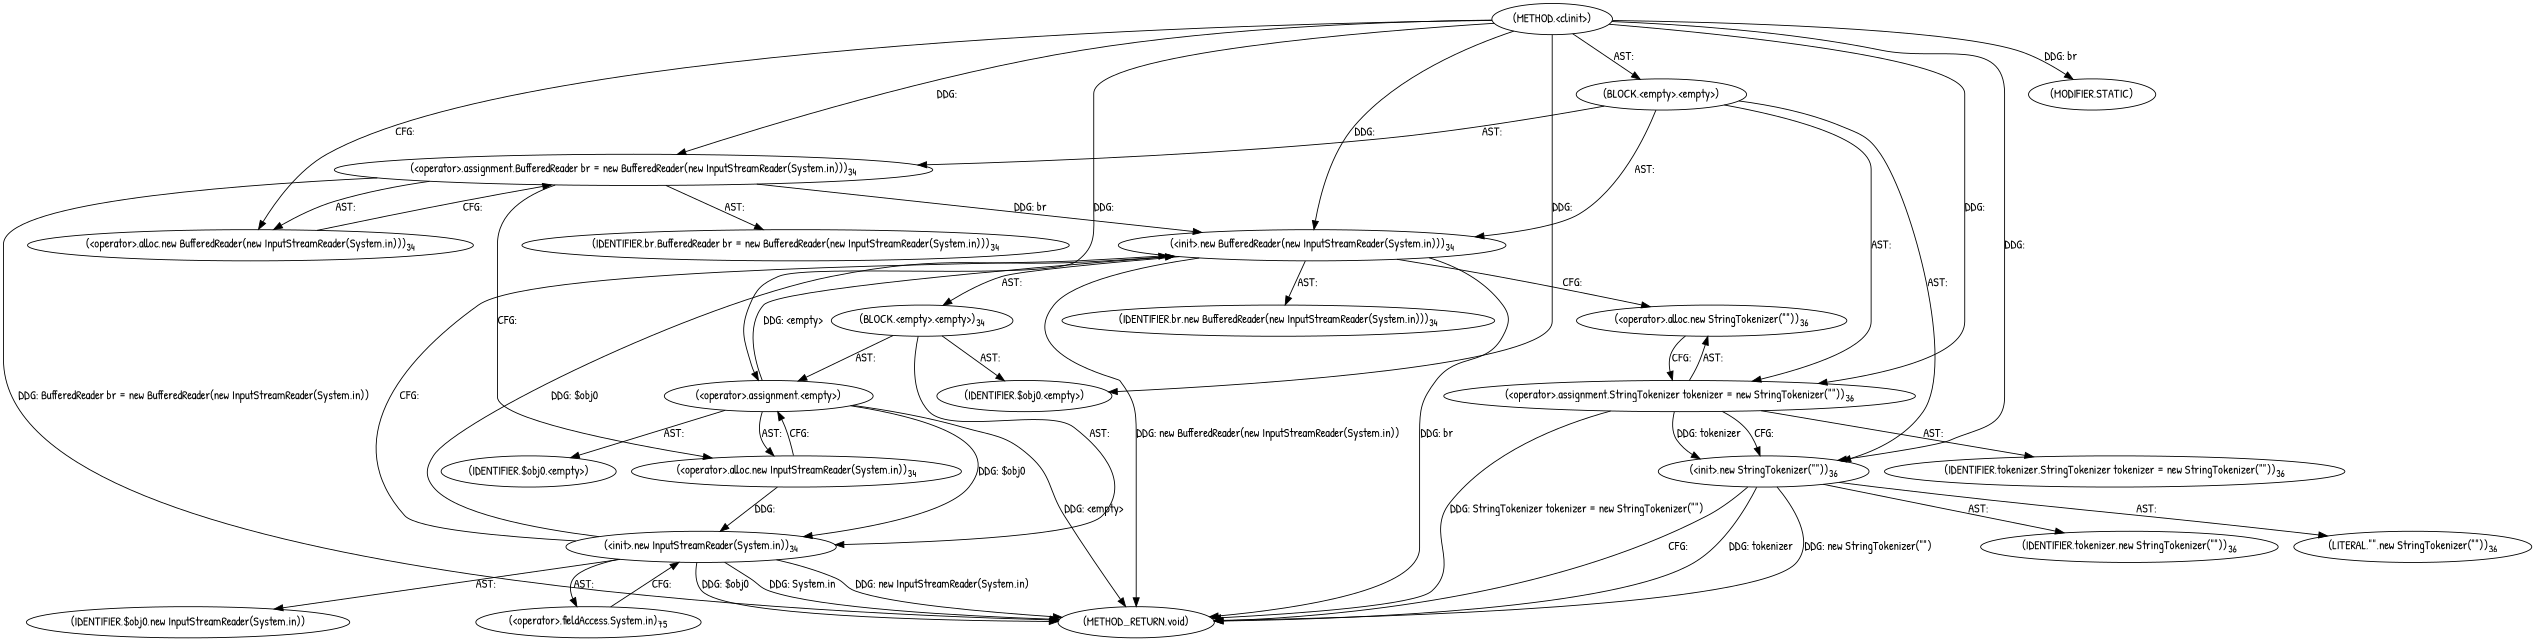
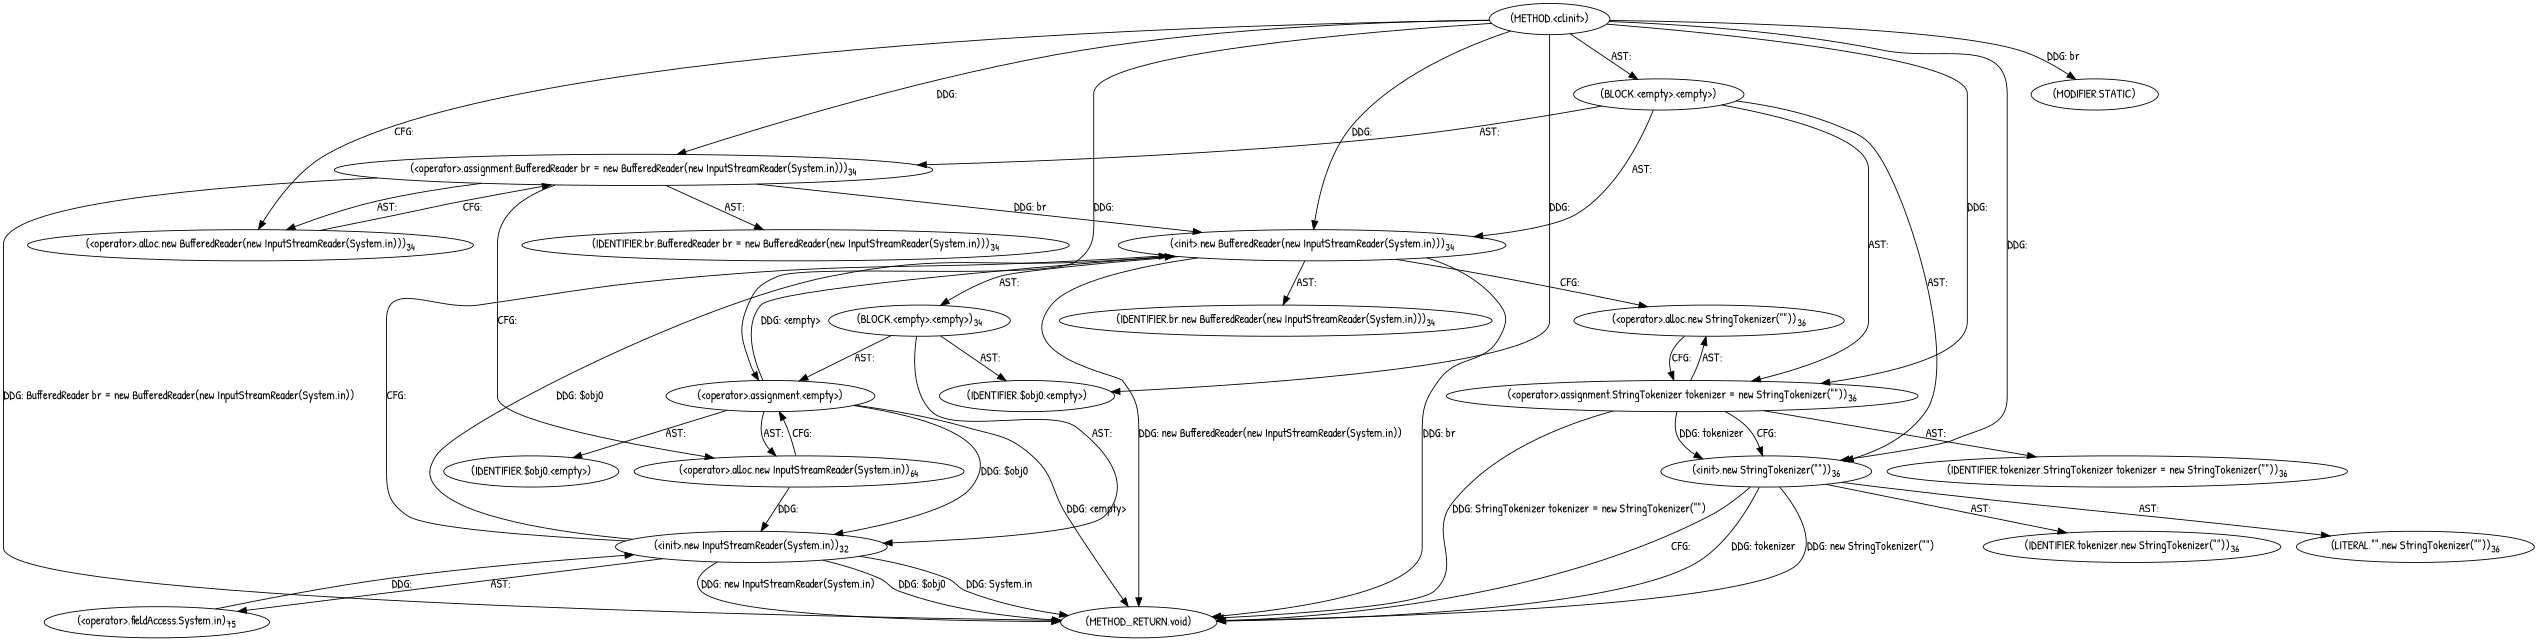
(912, 470) -> (915, 470)
(794, 546) -> (844, 546)
(663, 585) -> (403, 585)
(188, 622) -> none
